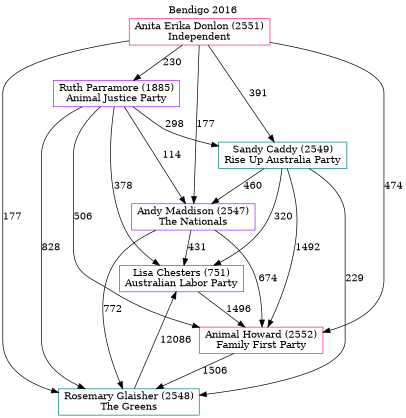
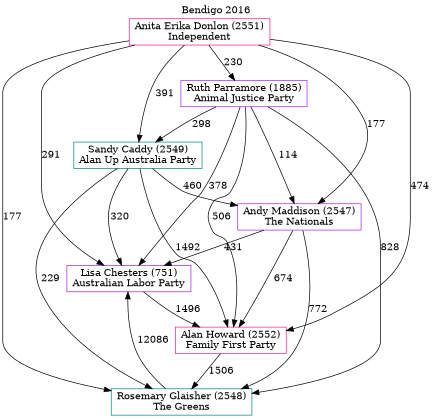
none -> (42, 134)
(283, 155) -> (138, 155)
(261, 340) -> (231, 340)
